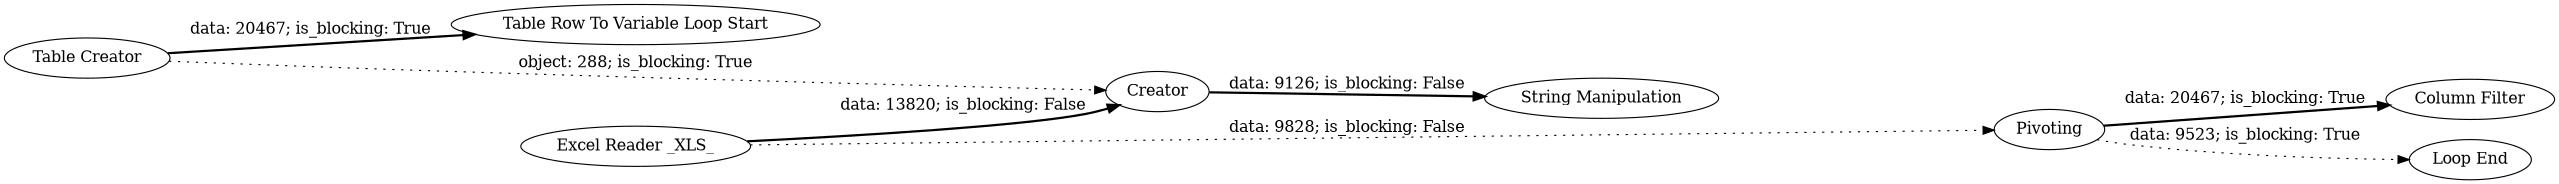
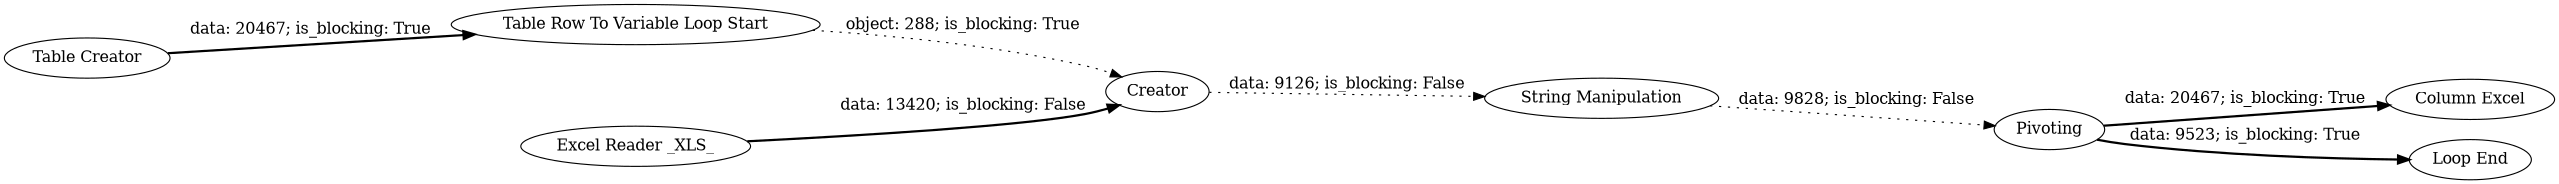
(632, 77) -> (963, 45)
(1341, 94) -> (1341, 94)
(2470, 99) -> (2470, 99)
(963, 106) -> (963, 106)
(1366, 138) -> (1847, 115)
(2247, 154) -> (2247, 154)
